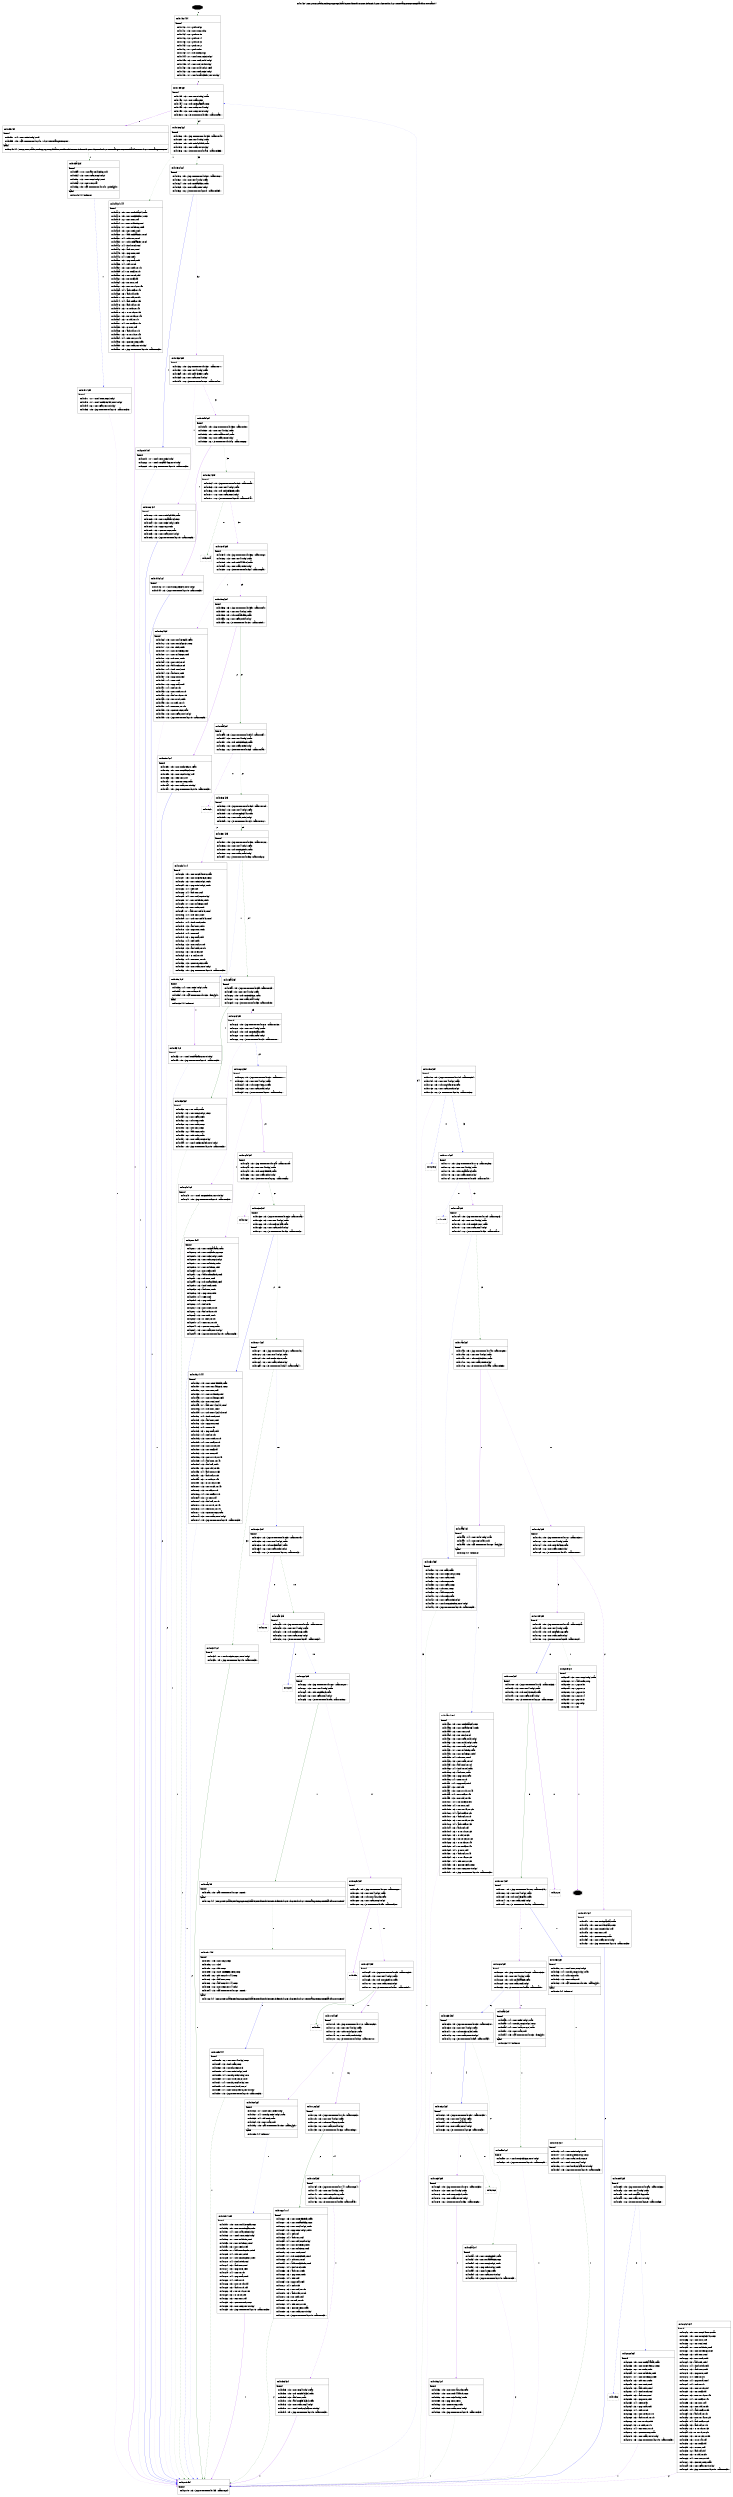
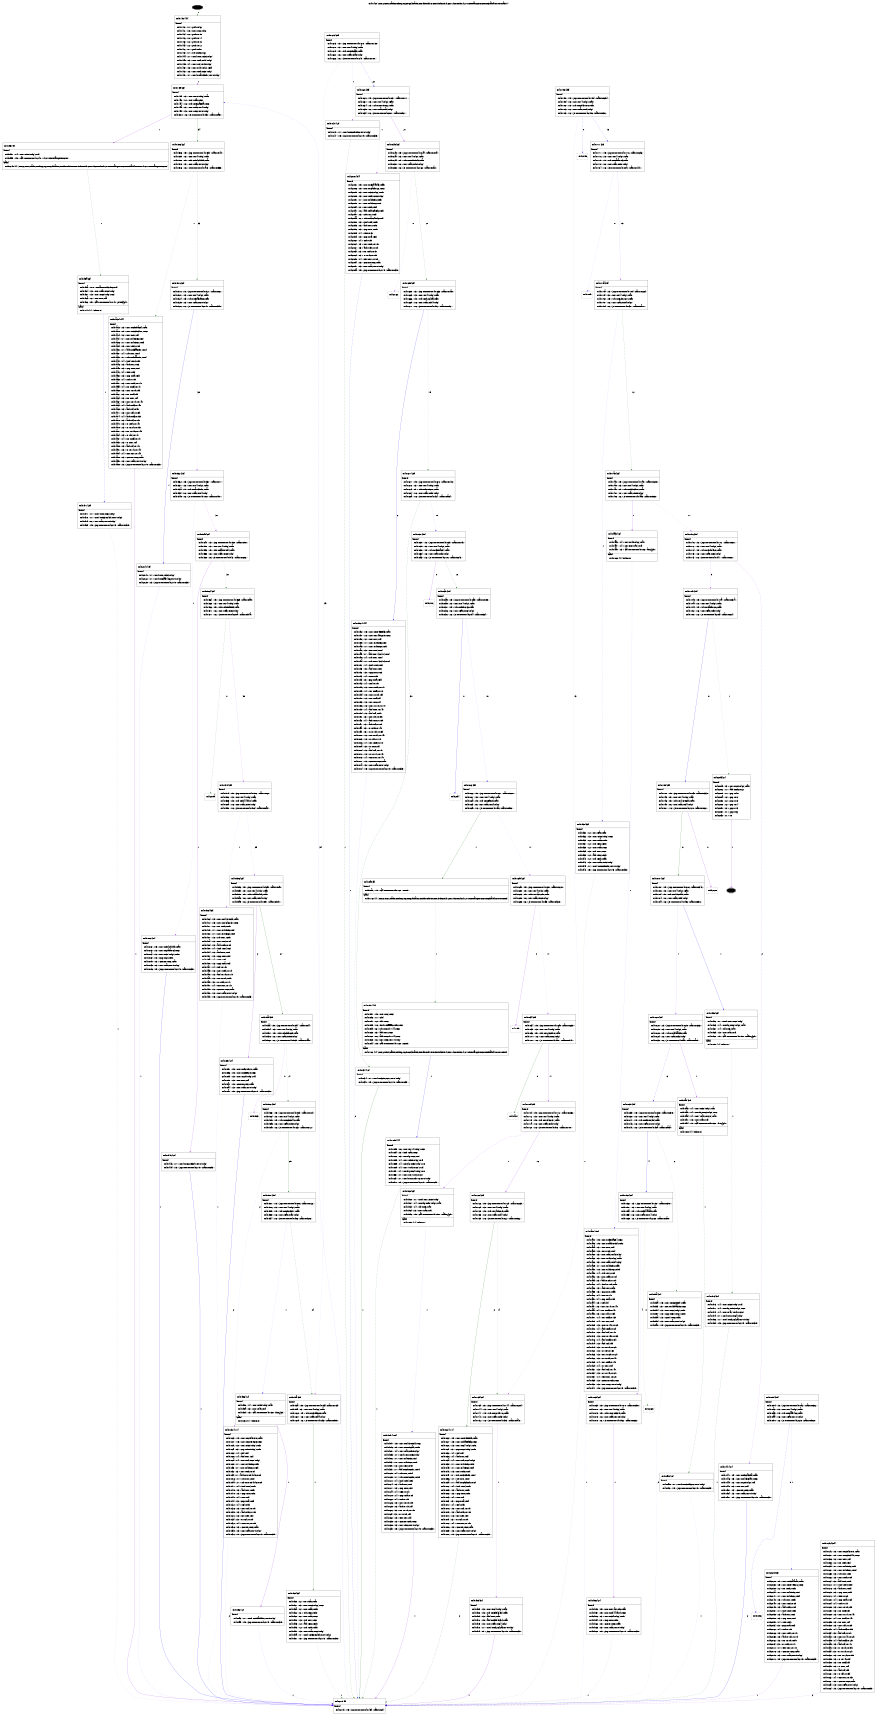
(251, 1009) -> (324, 726)
